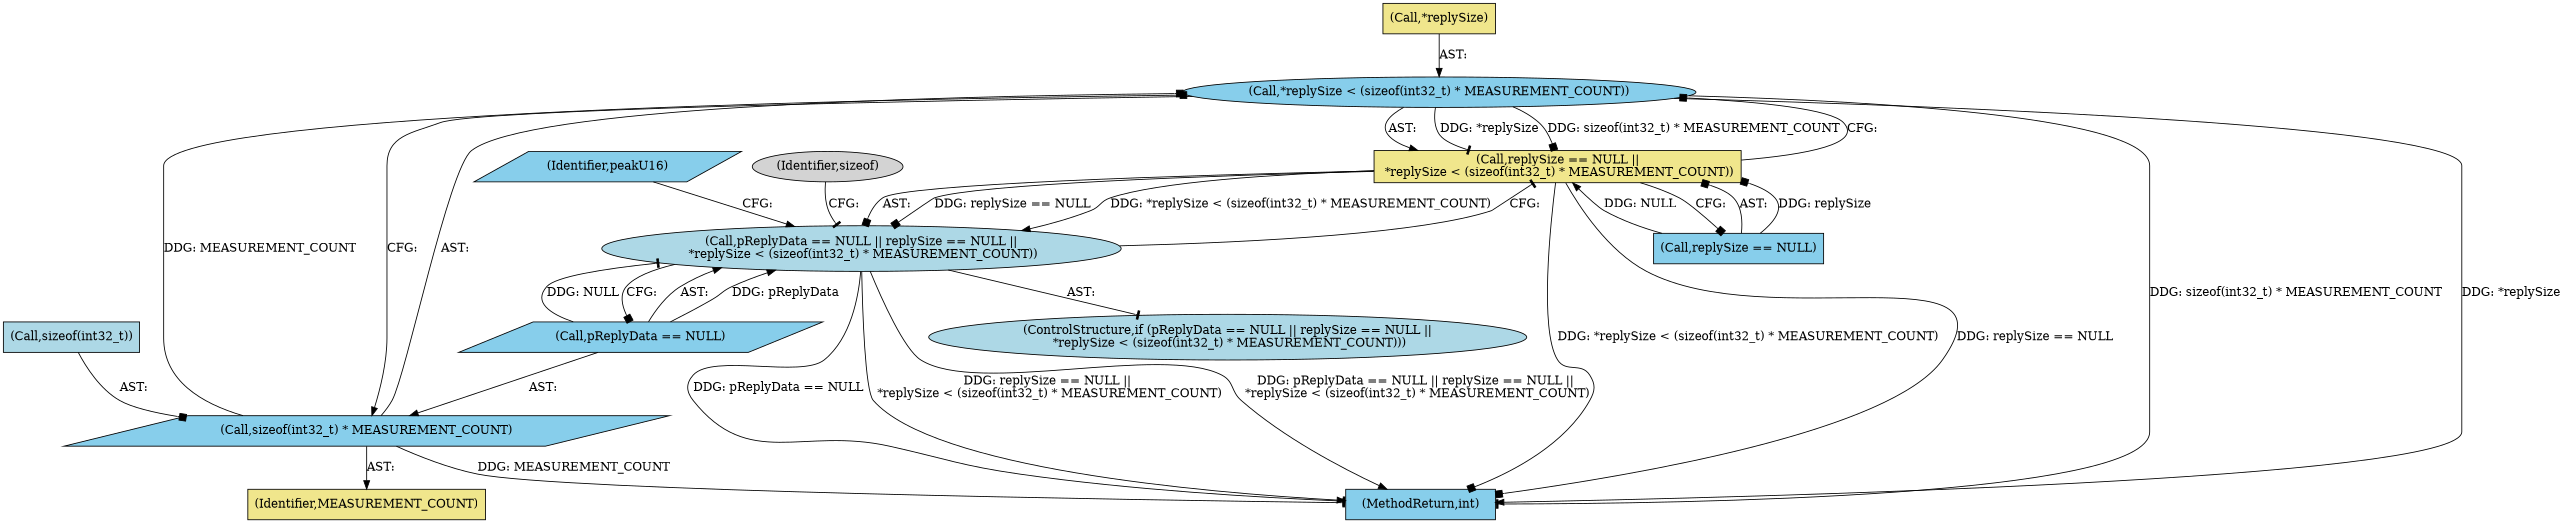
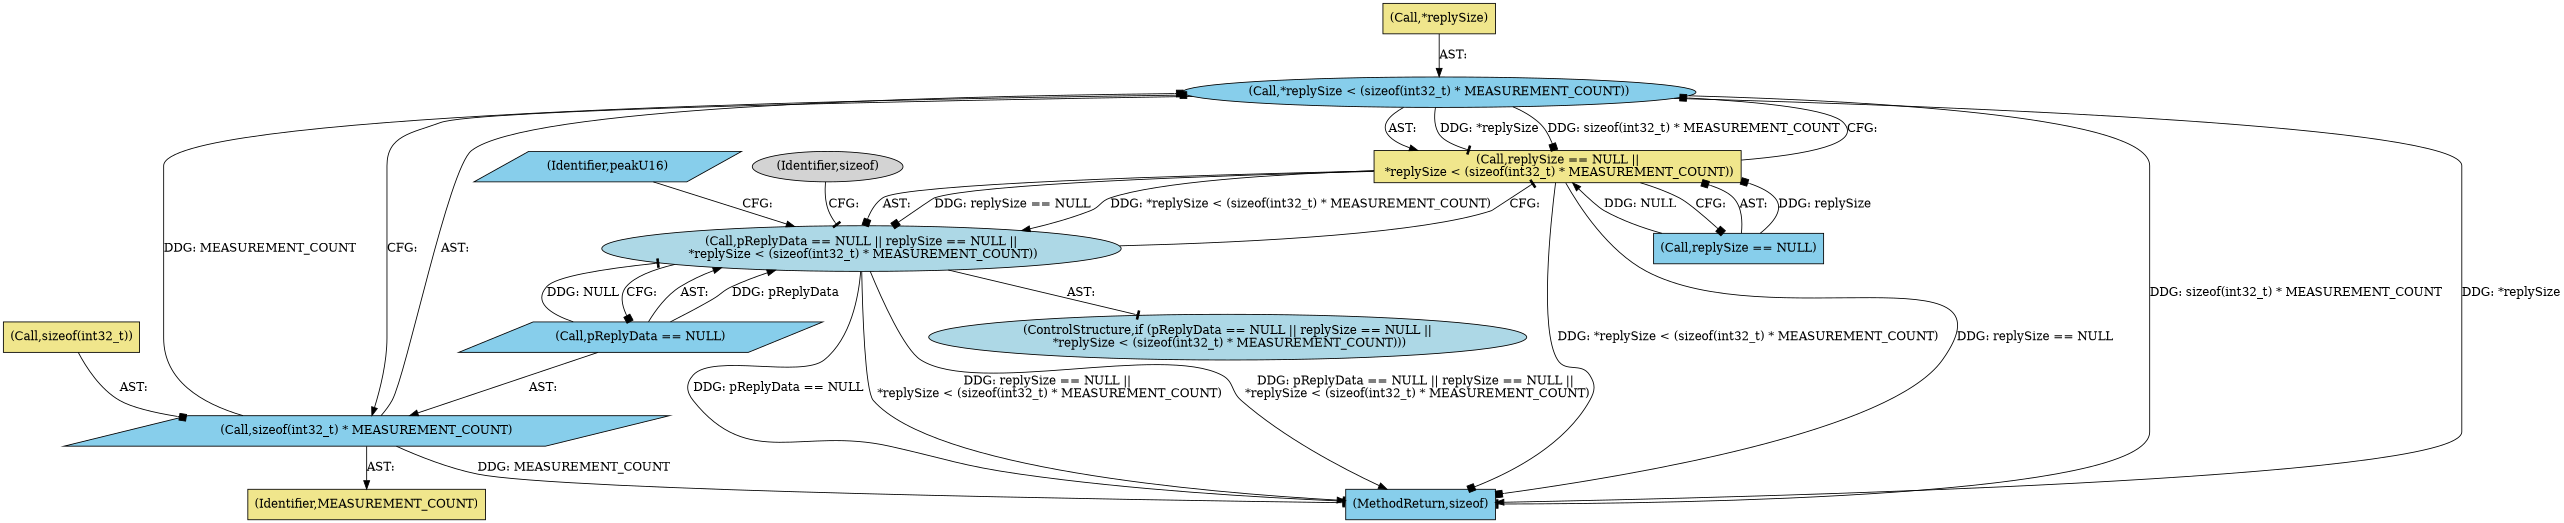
(71, 337) -> (71, 337)
(1421, 505) -> (1421, 505)
